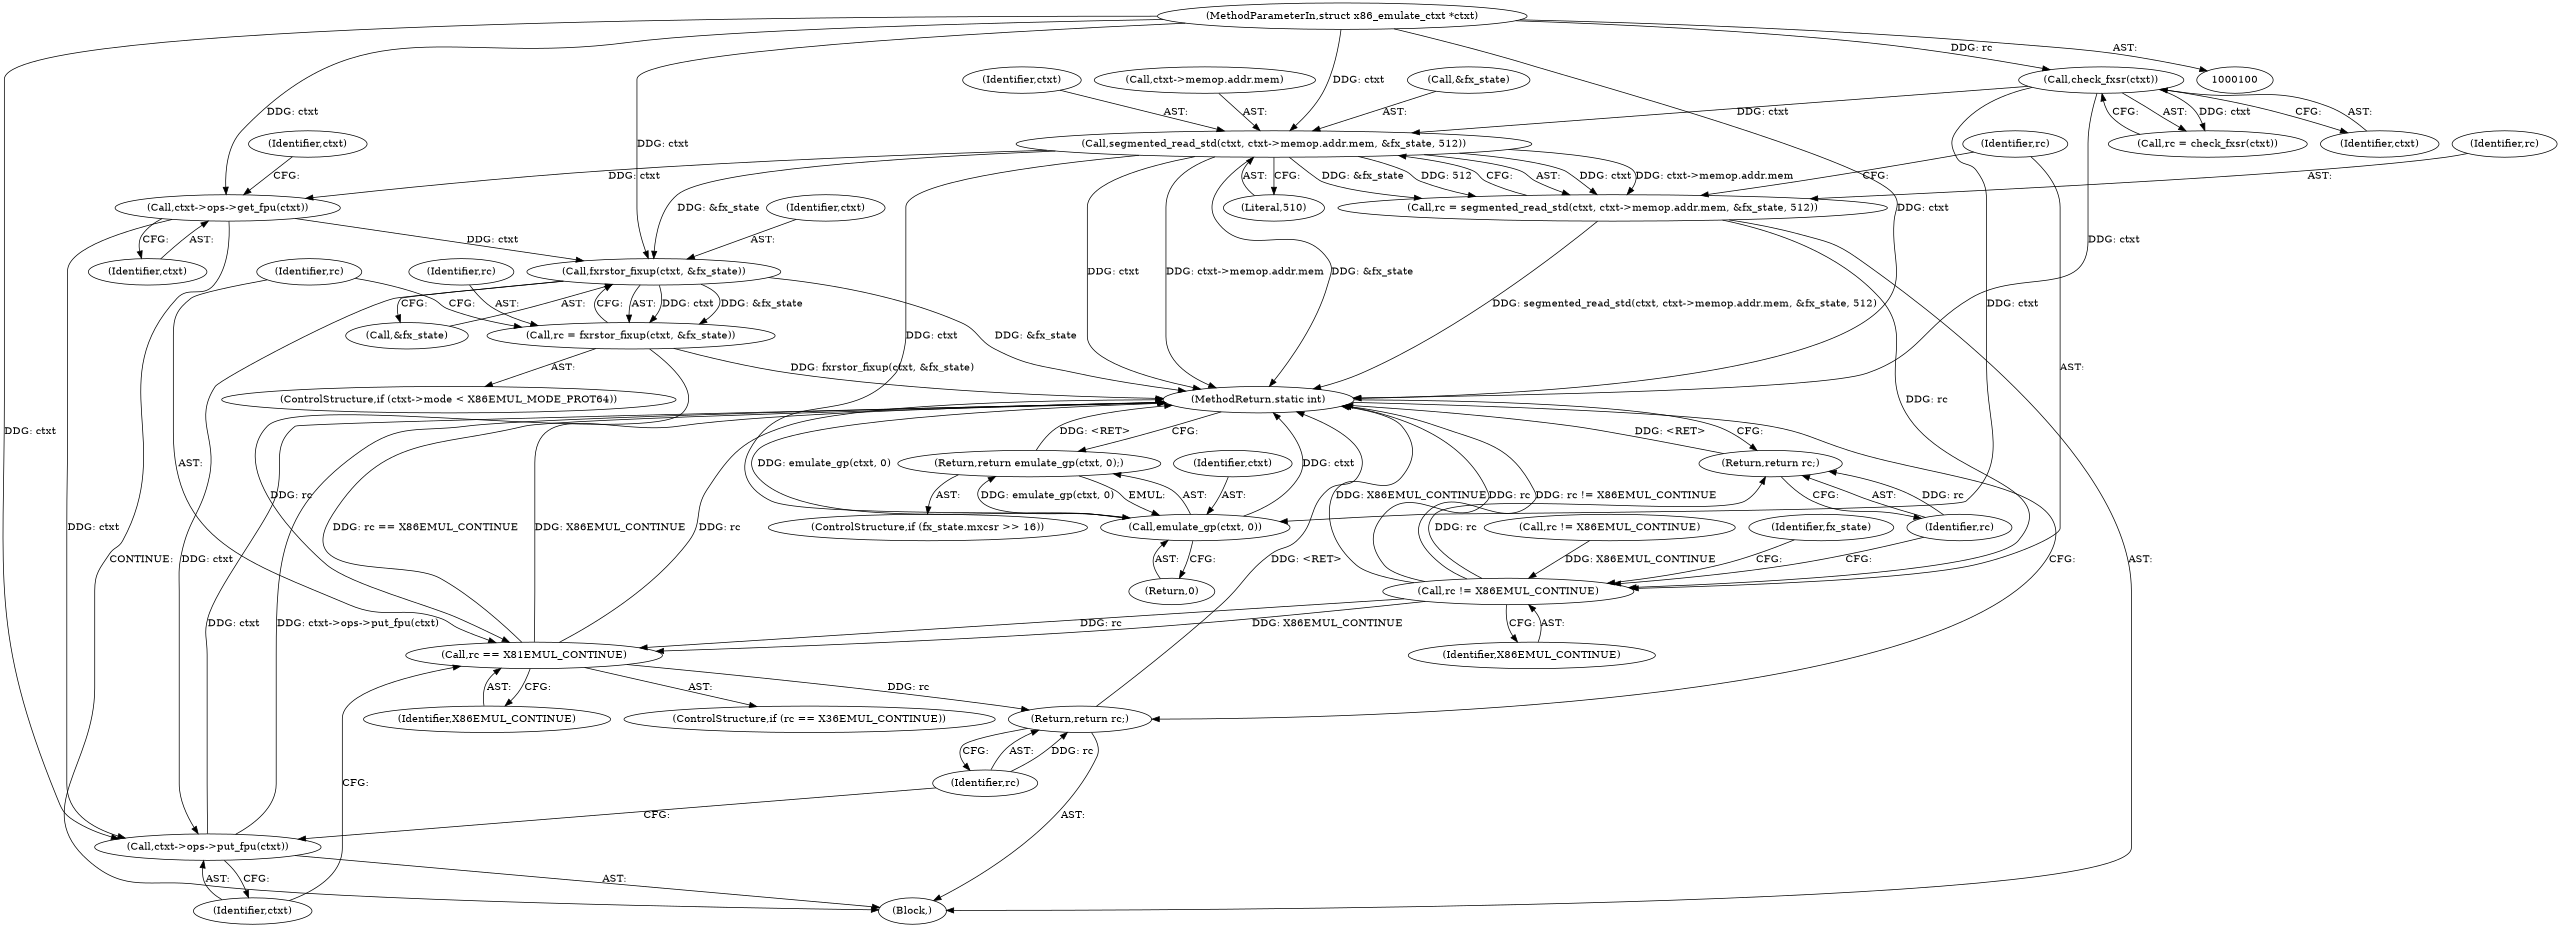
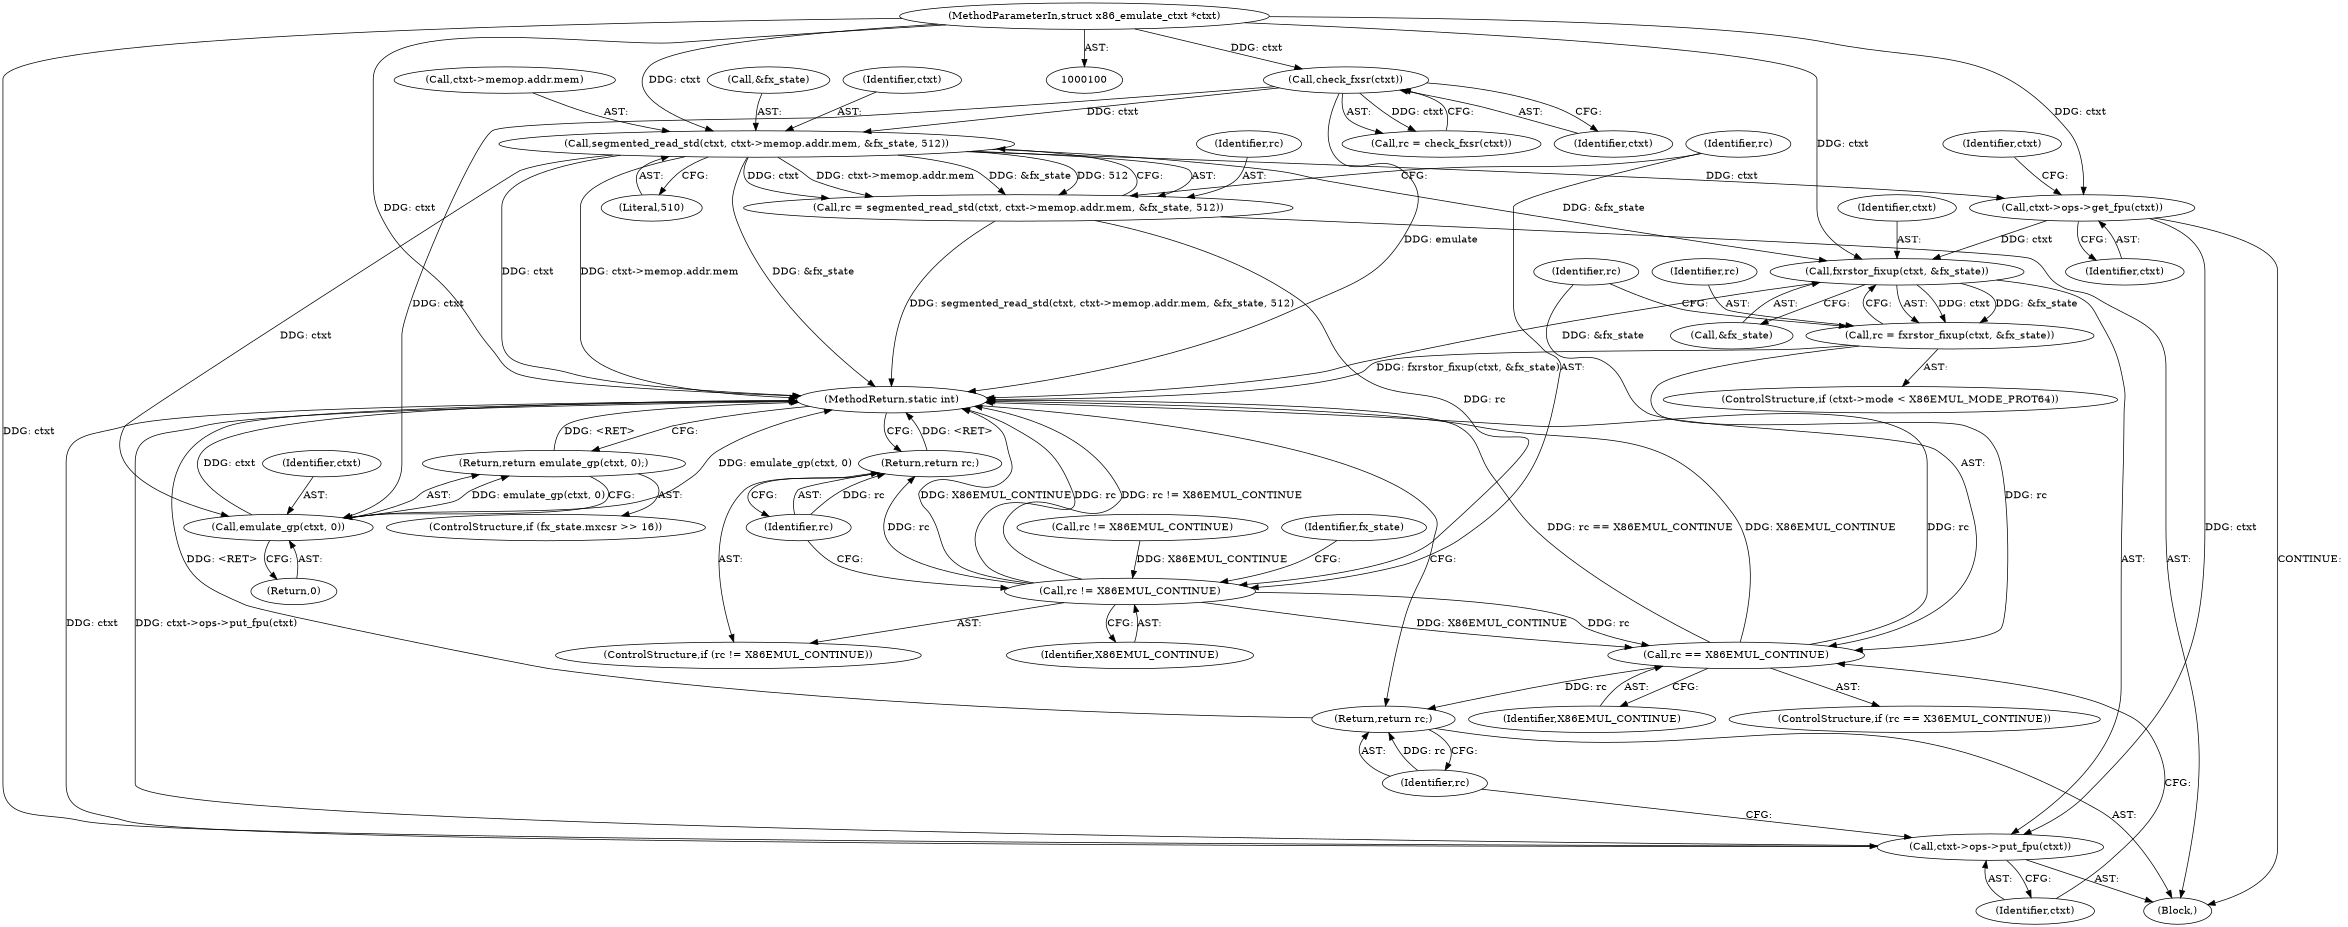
(1972, 48) -> (1257, 48)
(2114, 240) -> (1441, 240)
(1149, 496) -> (623, 496)
(208, 559) -> (2135, 559)
(534, 655) -> (1736, 655)
none -> (738, 655)
